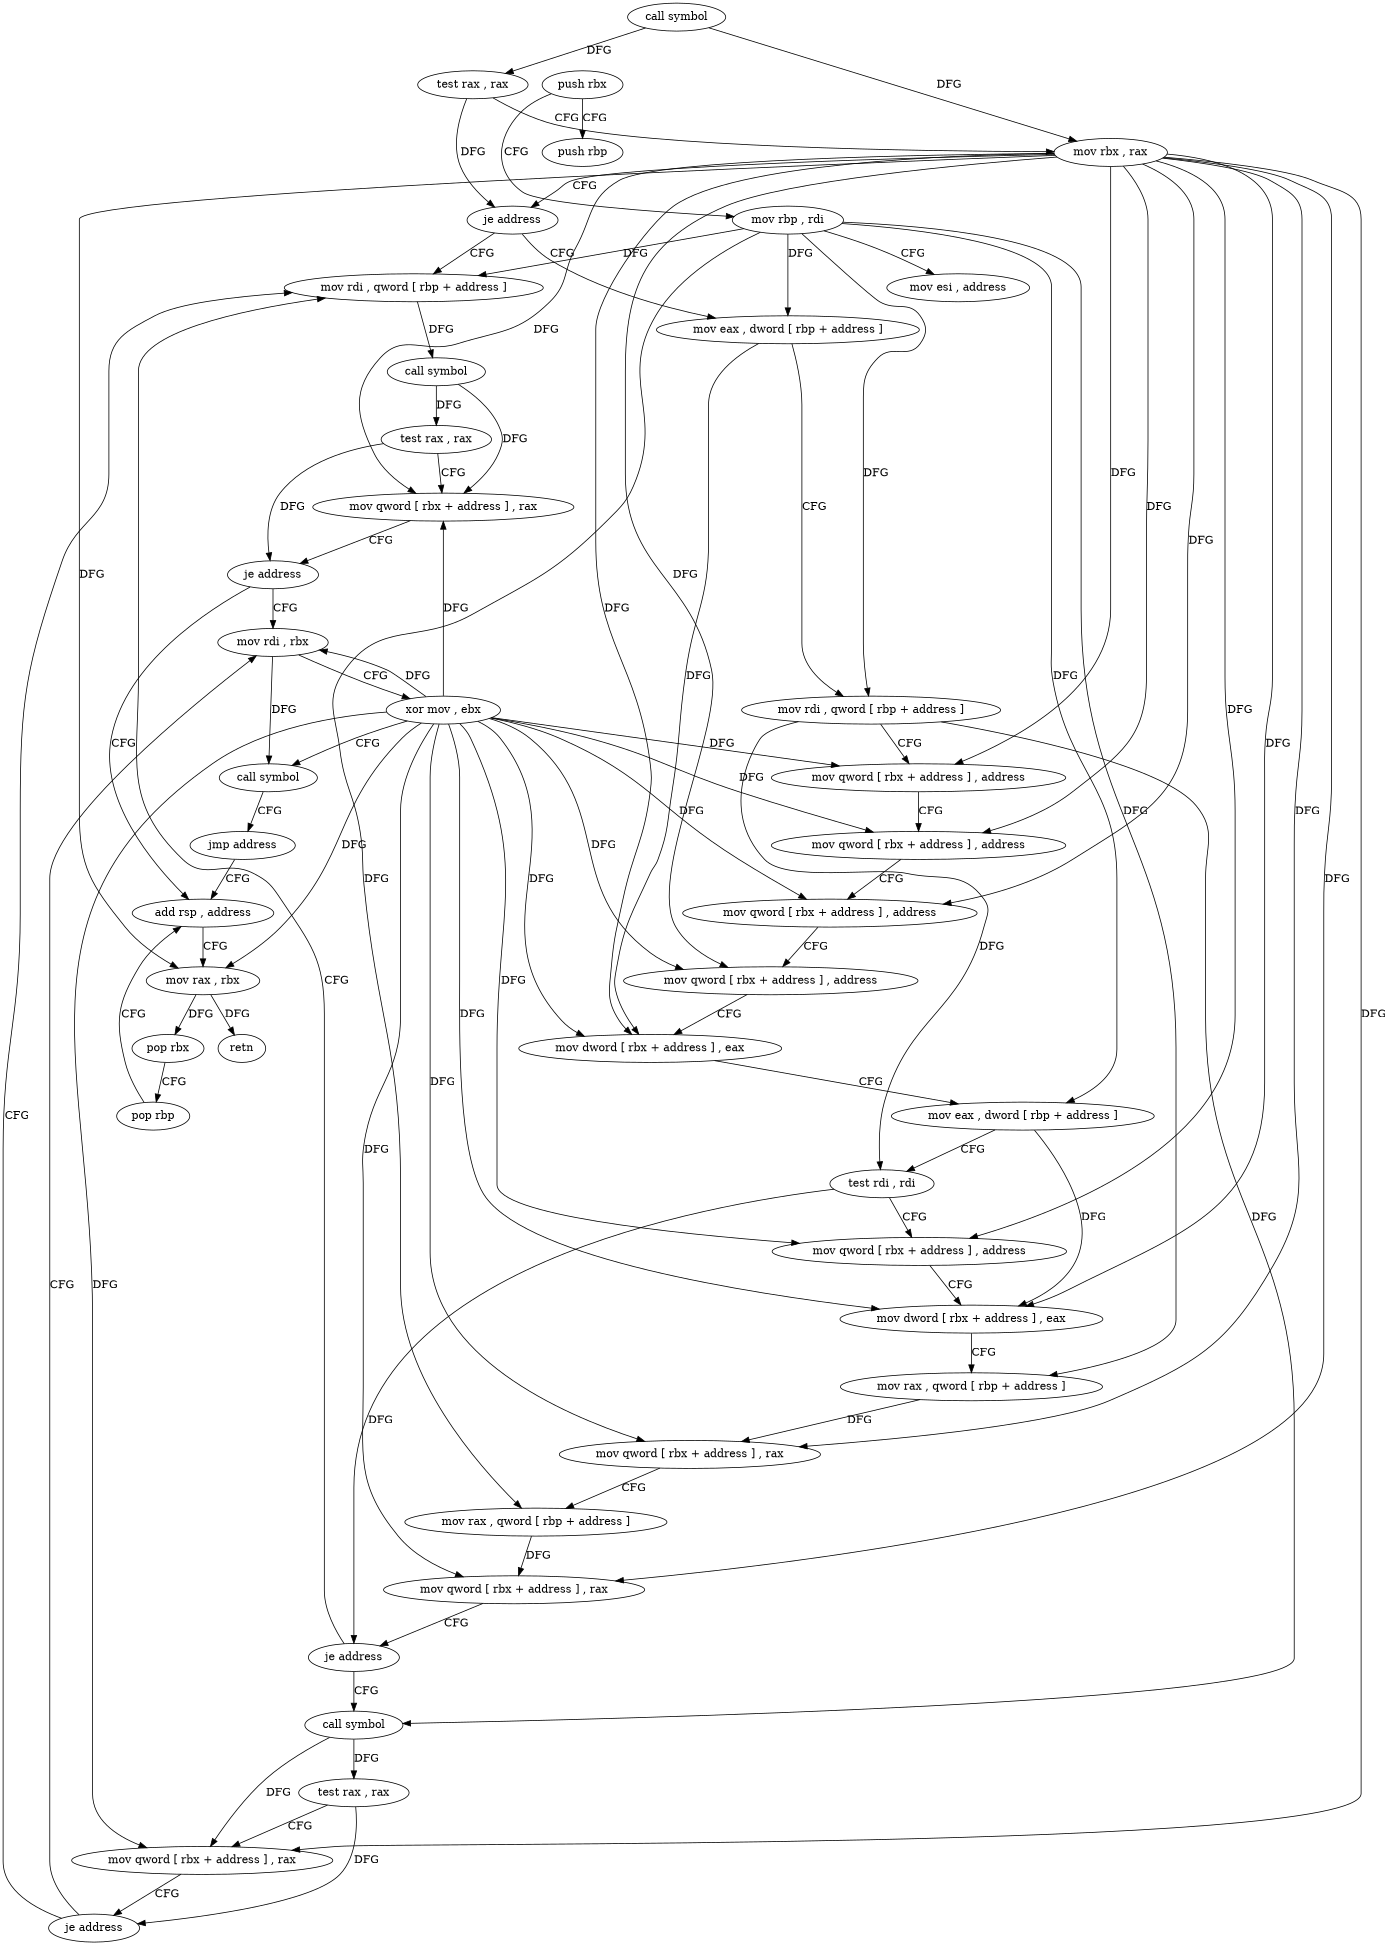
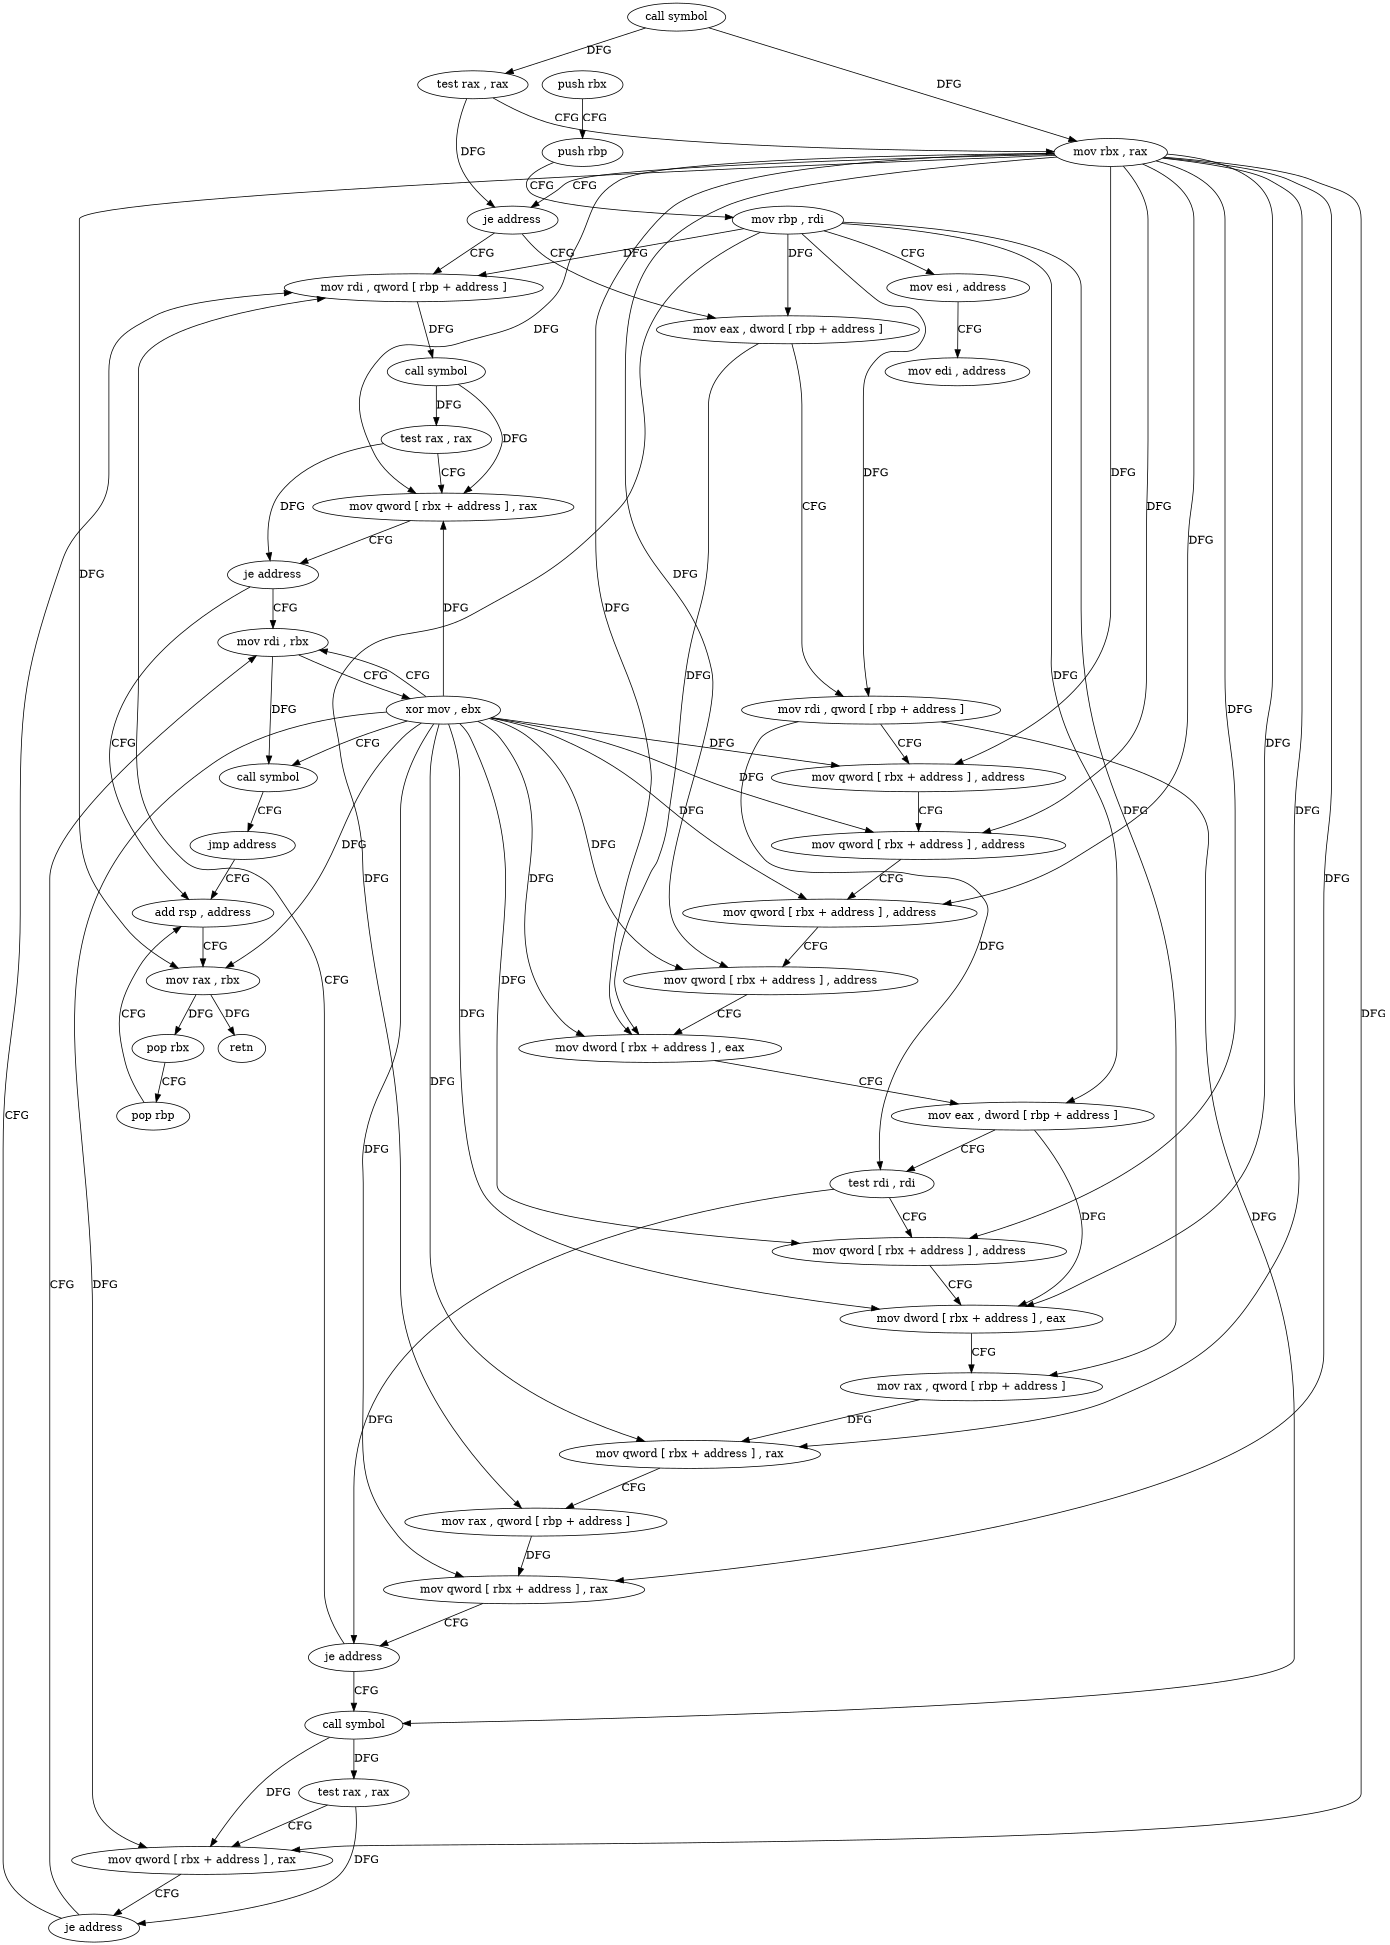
(560, 201) -> (604, 209)
none -> (957, 372)
(418, 676) -> (418, 676)
